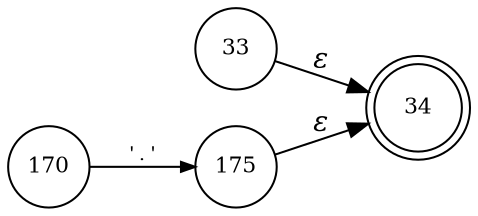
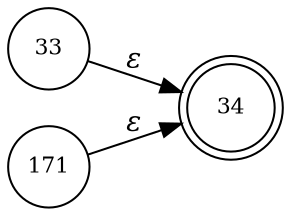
(49, 167) -> none
(236, 167) -> (49, 167)
